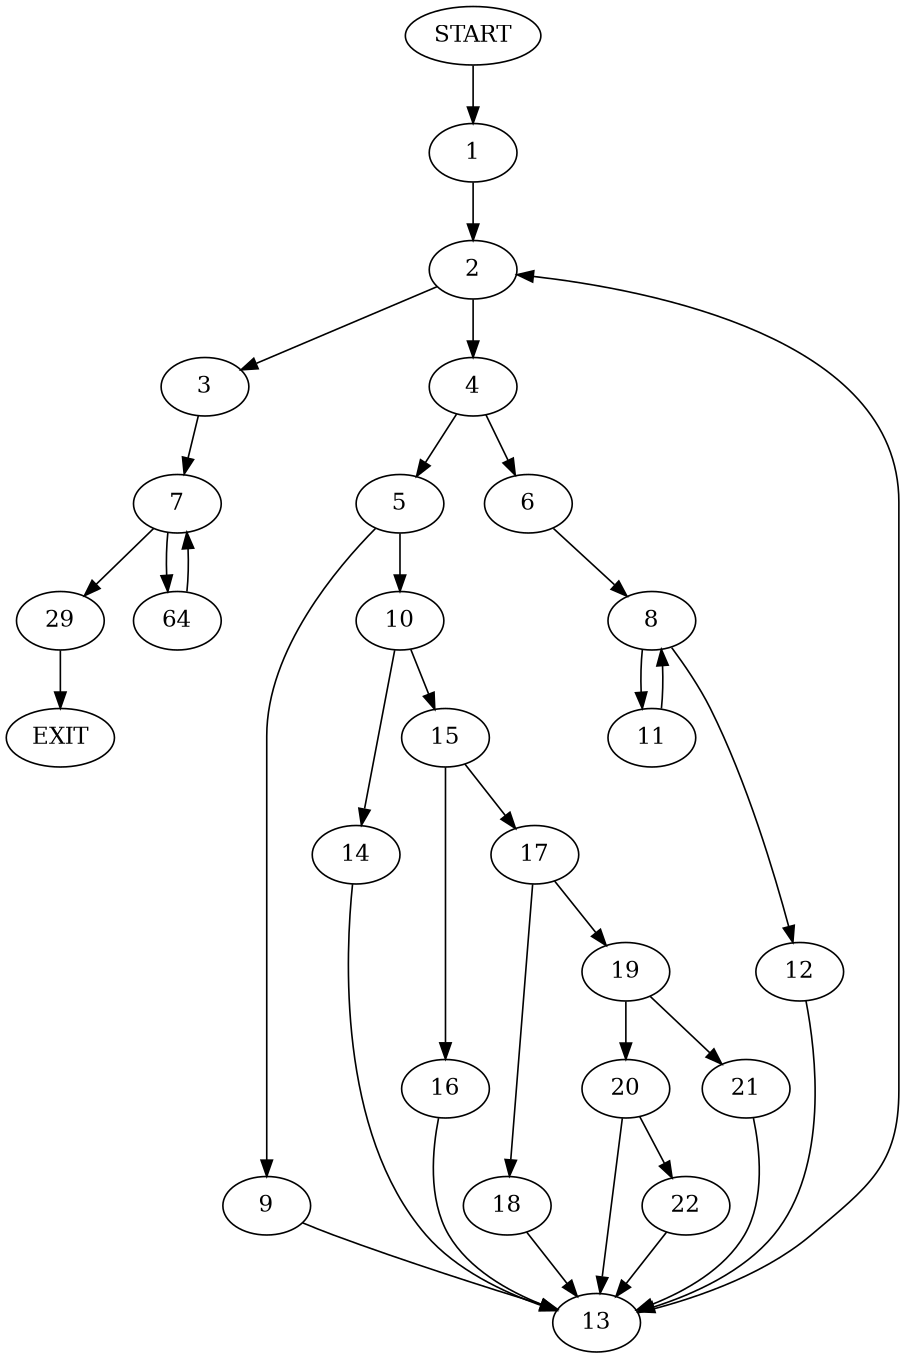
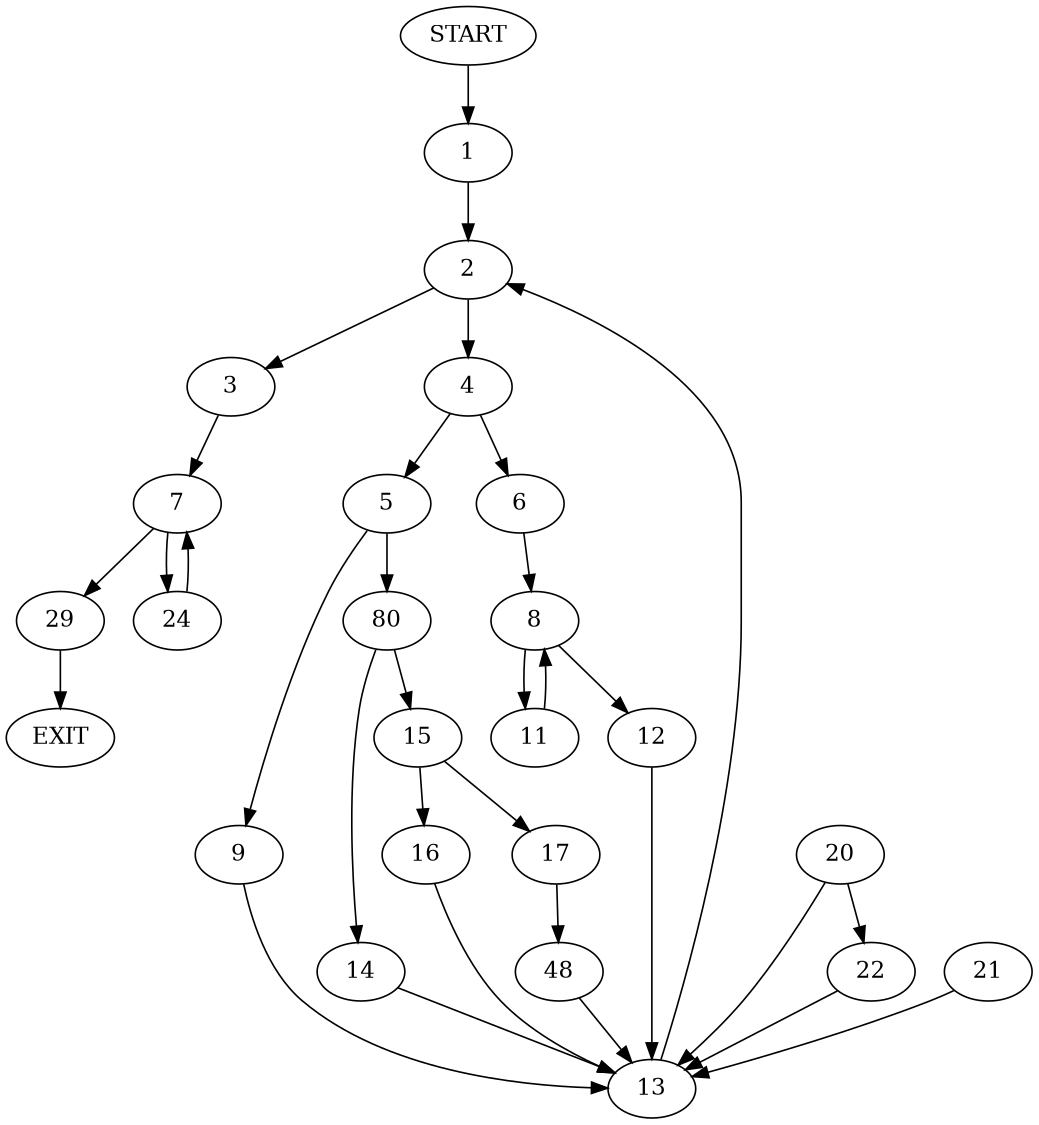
(177, 621) -> (177, 621)
(400, 621) -> (387, 621)
(626, 972) -> none
(507, 1206) -> (559, 972)
